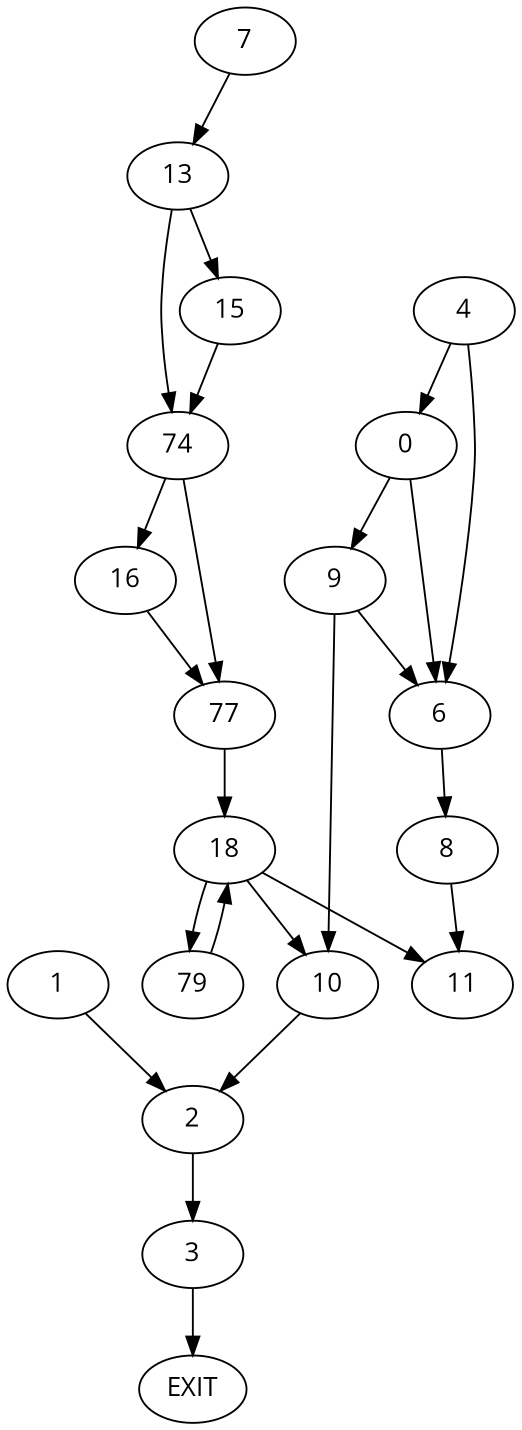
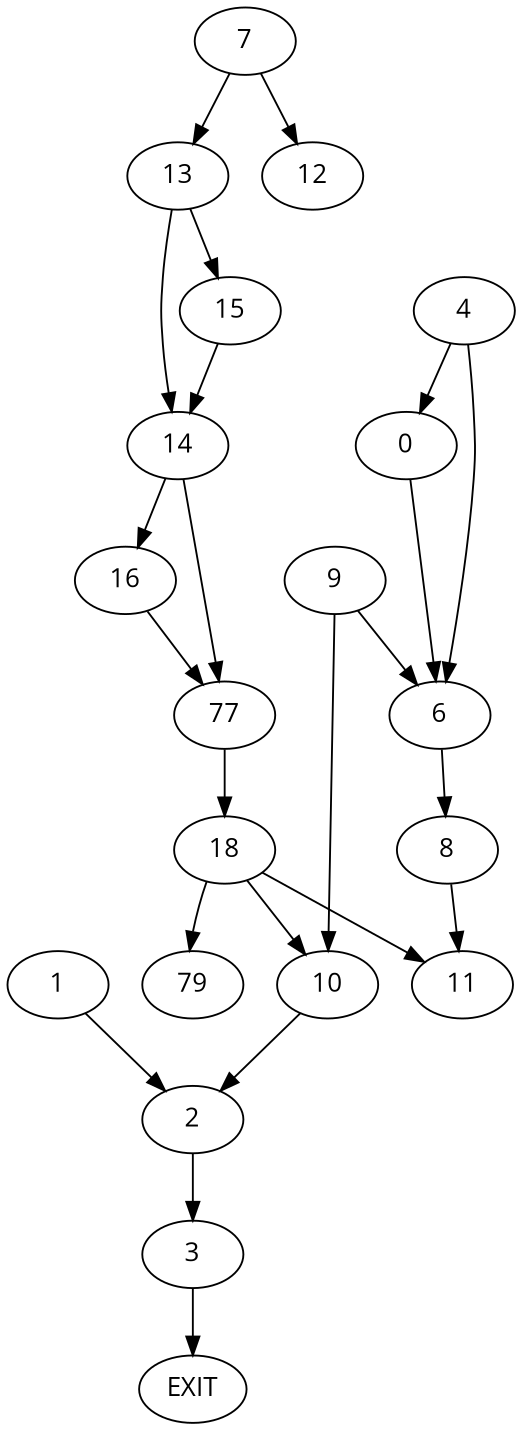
none -> (313, 176)
(178, 446) -> (178, 446)
(375, 505) -> none
(219, 928) -> none
